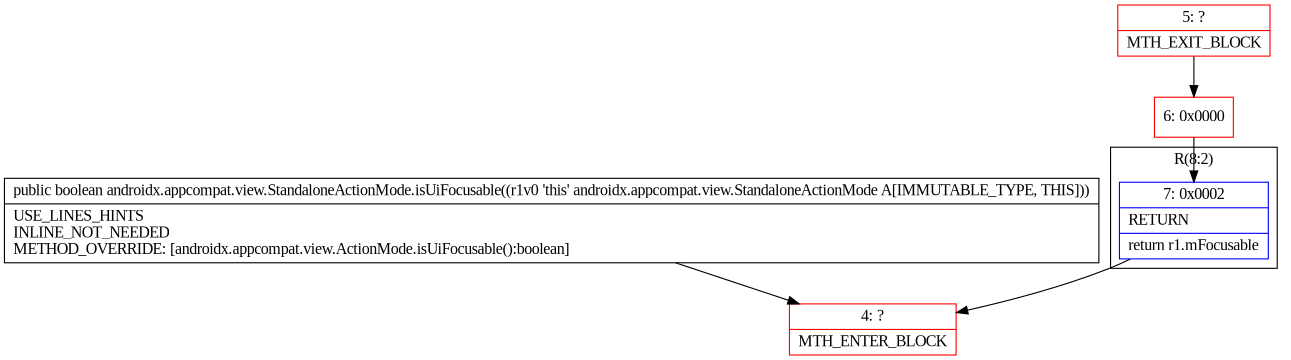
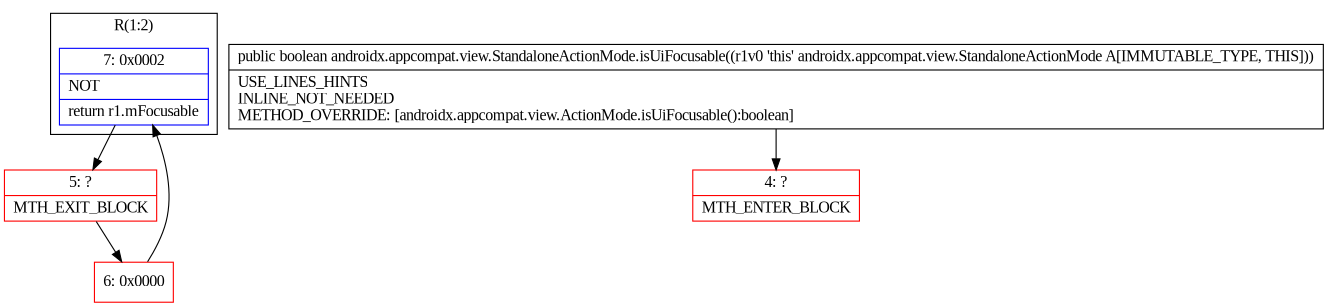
(1194, 160) -> (134, 26)
(1159, 220) -> (84, 86)
(1050, 289) -> (107, 142)
